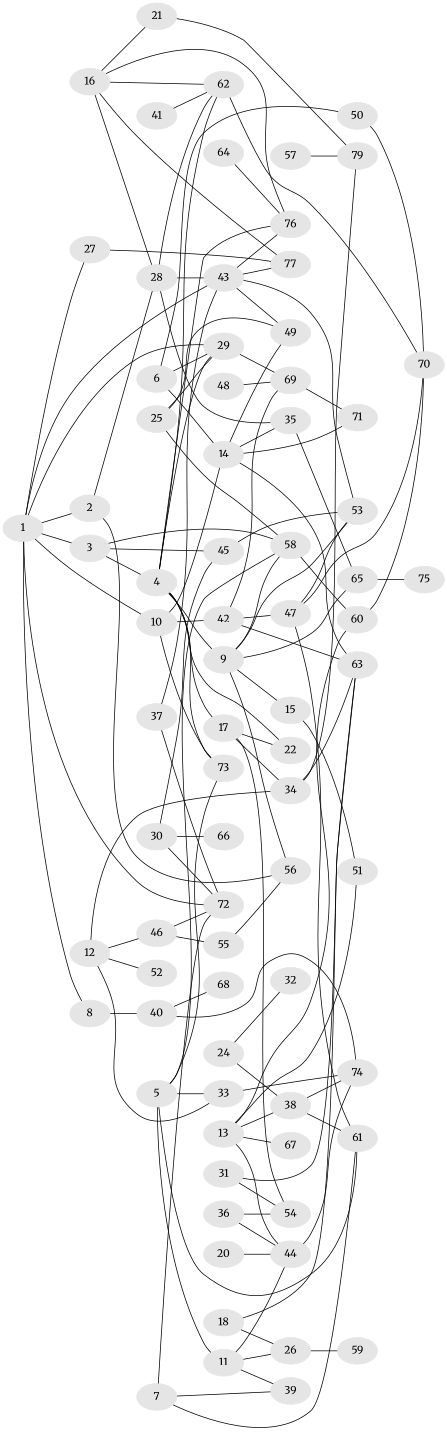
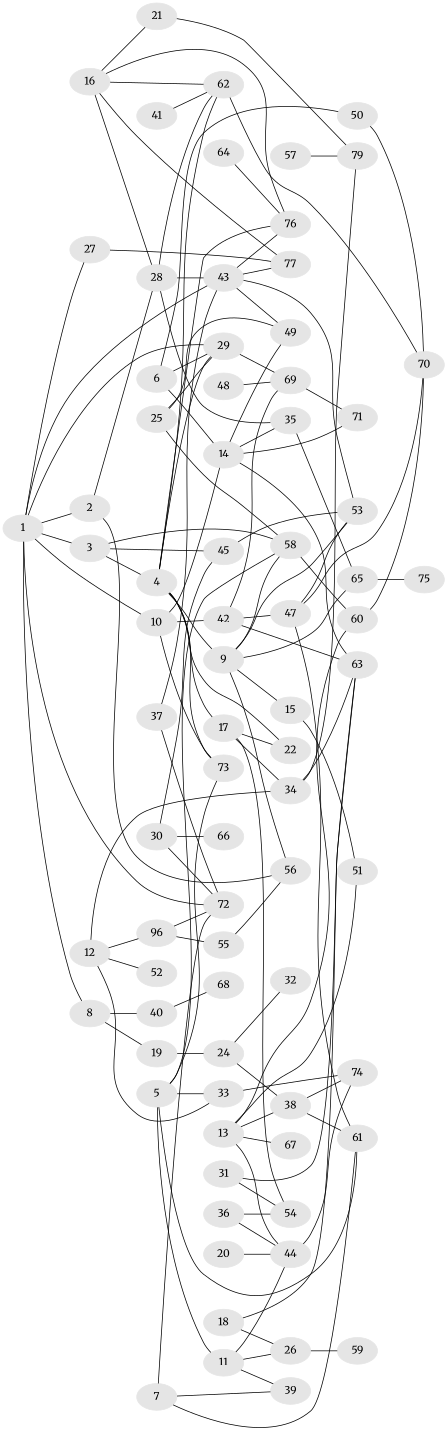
(157, 933) -> (157, 933)
(285, 955) -> none
none -> (157, 1054)
